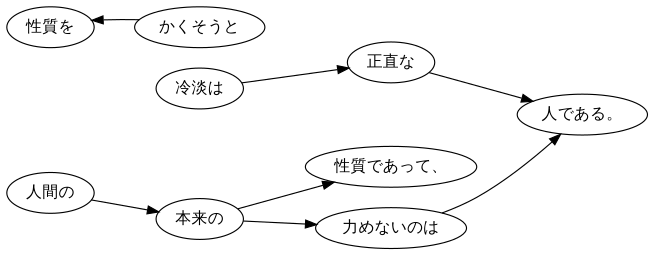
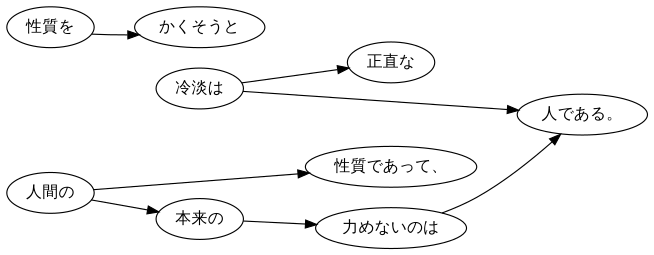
(121, 20) -> (110, 35)
(475, 85) -> (375, 100)
(280, 197) -> (196, 182)
